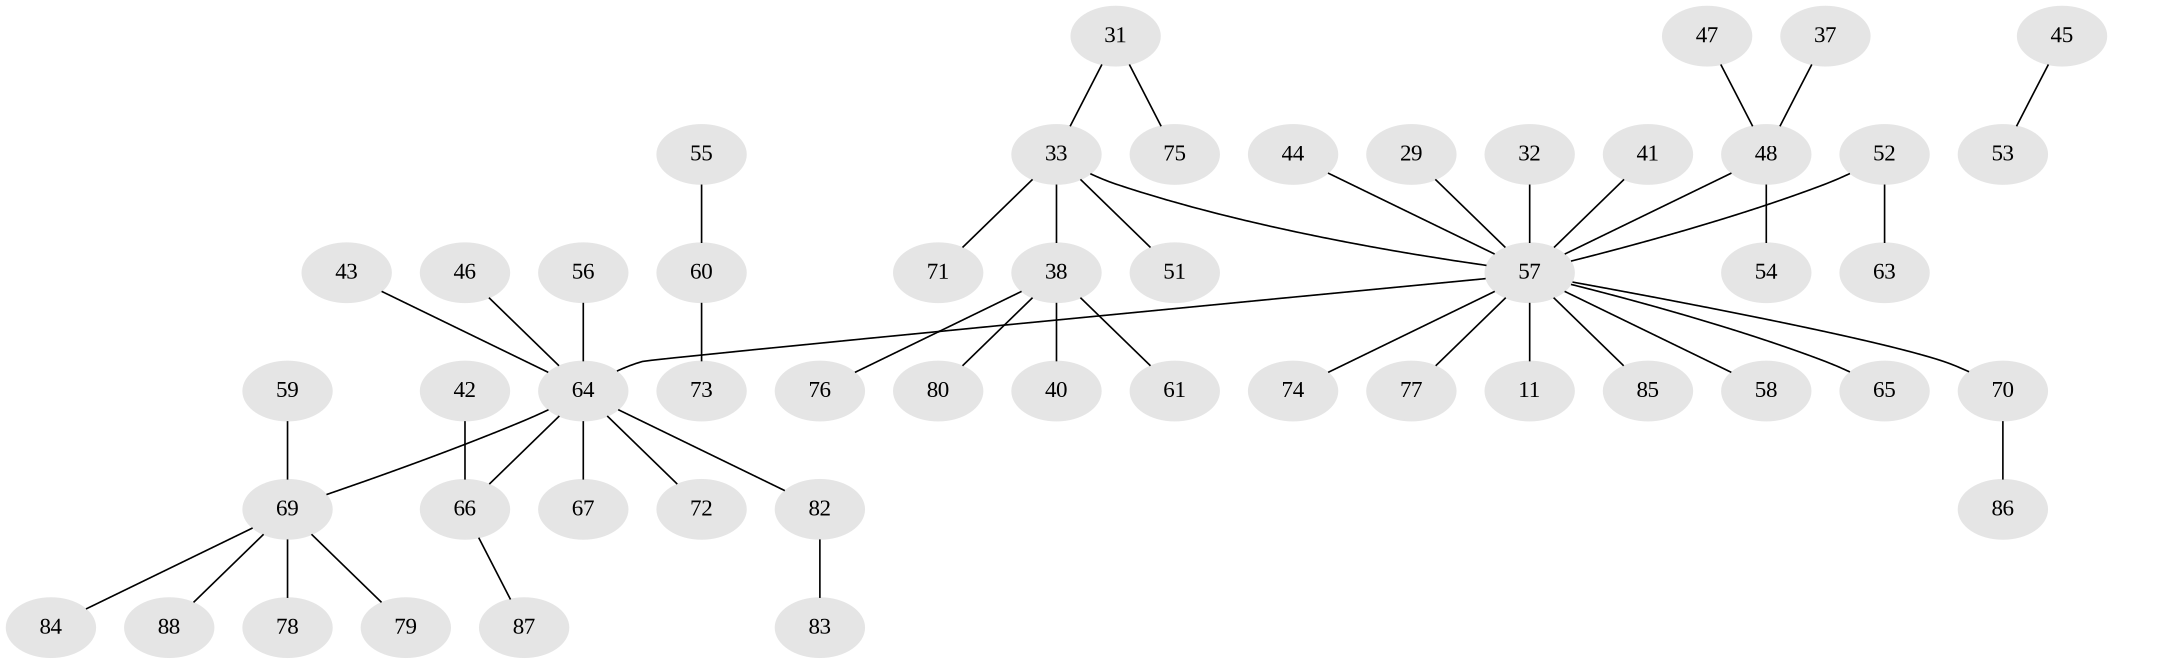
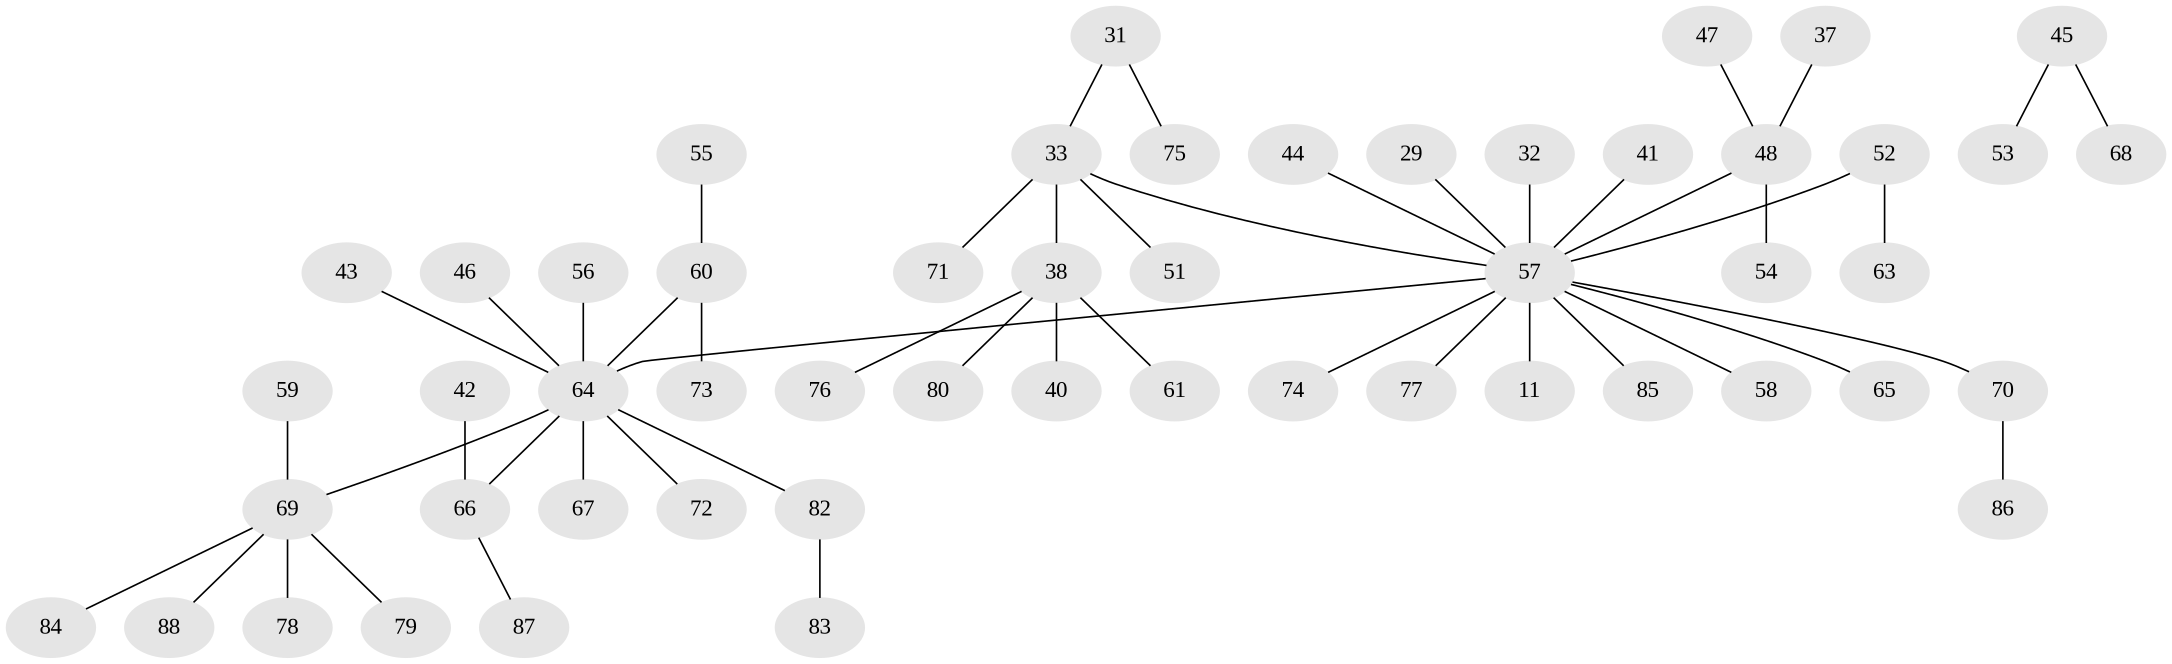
none -> (2121, 154)
none -> (643, 332)
